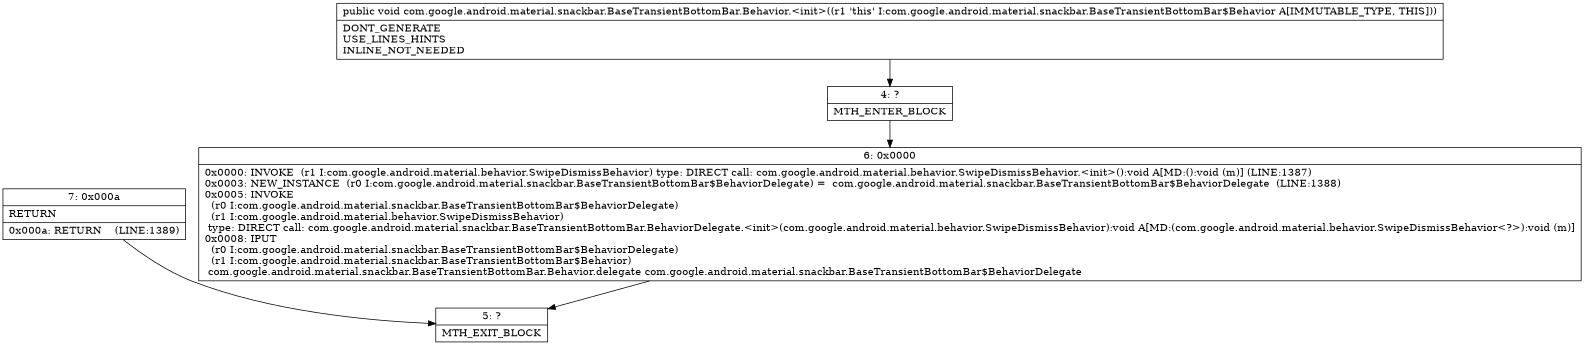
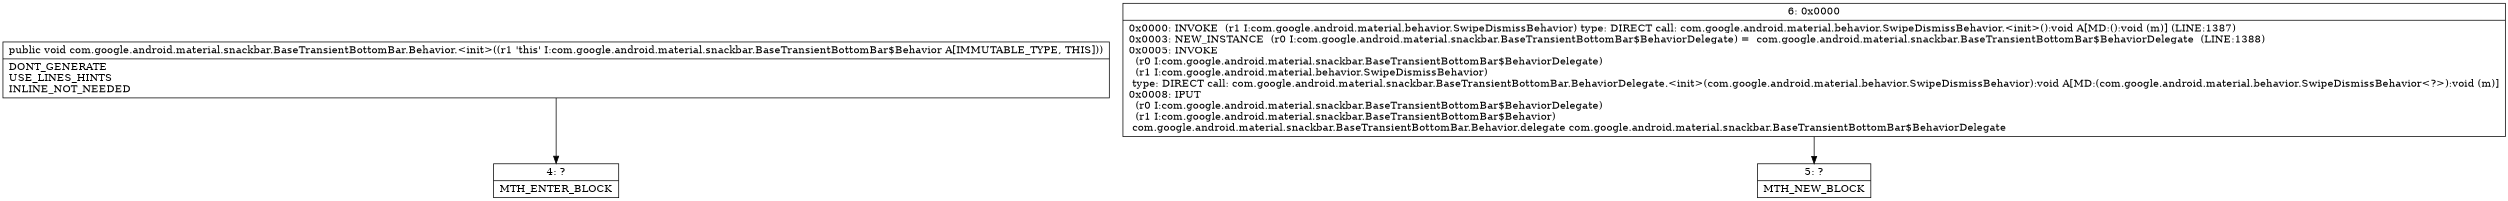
(890, 130) -> none
(94, 214) -> none
(492, 333) -> (1814, 189)
